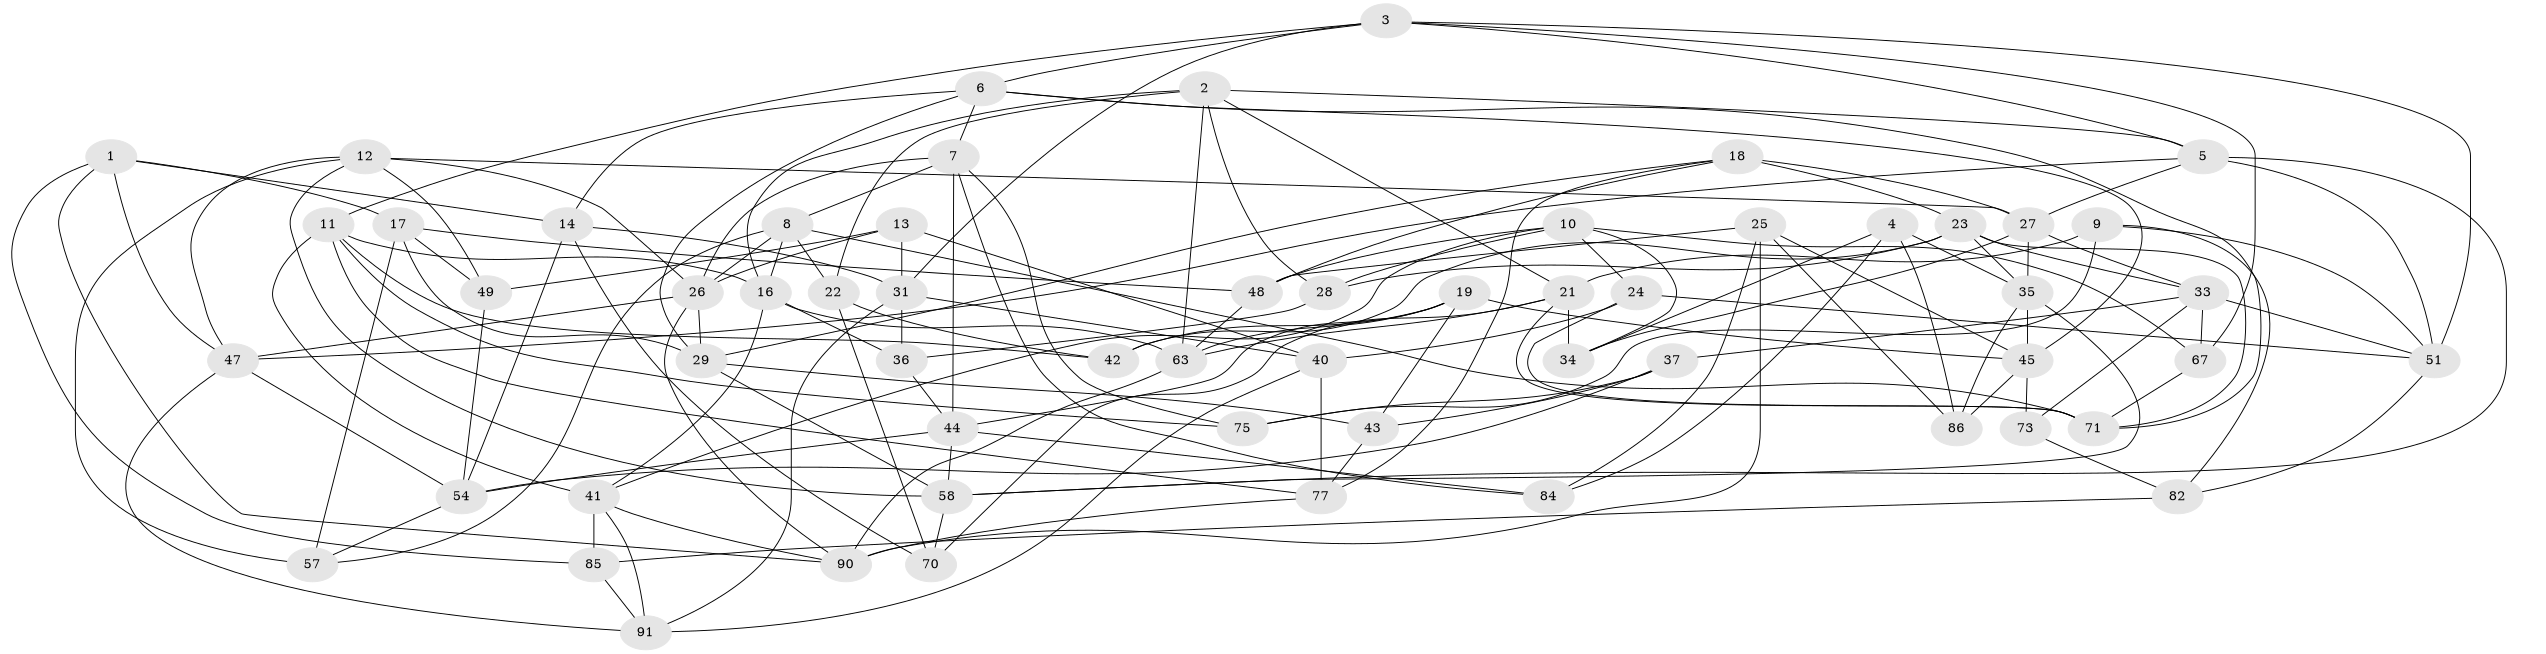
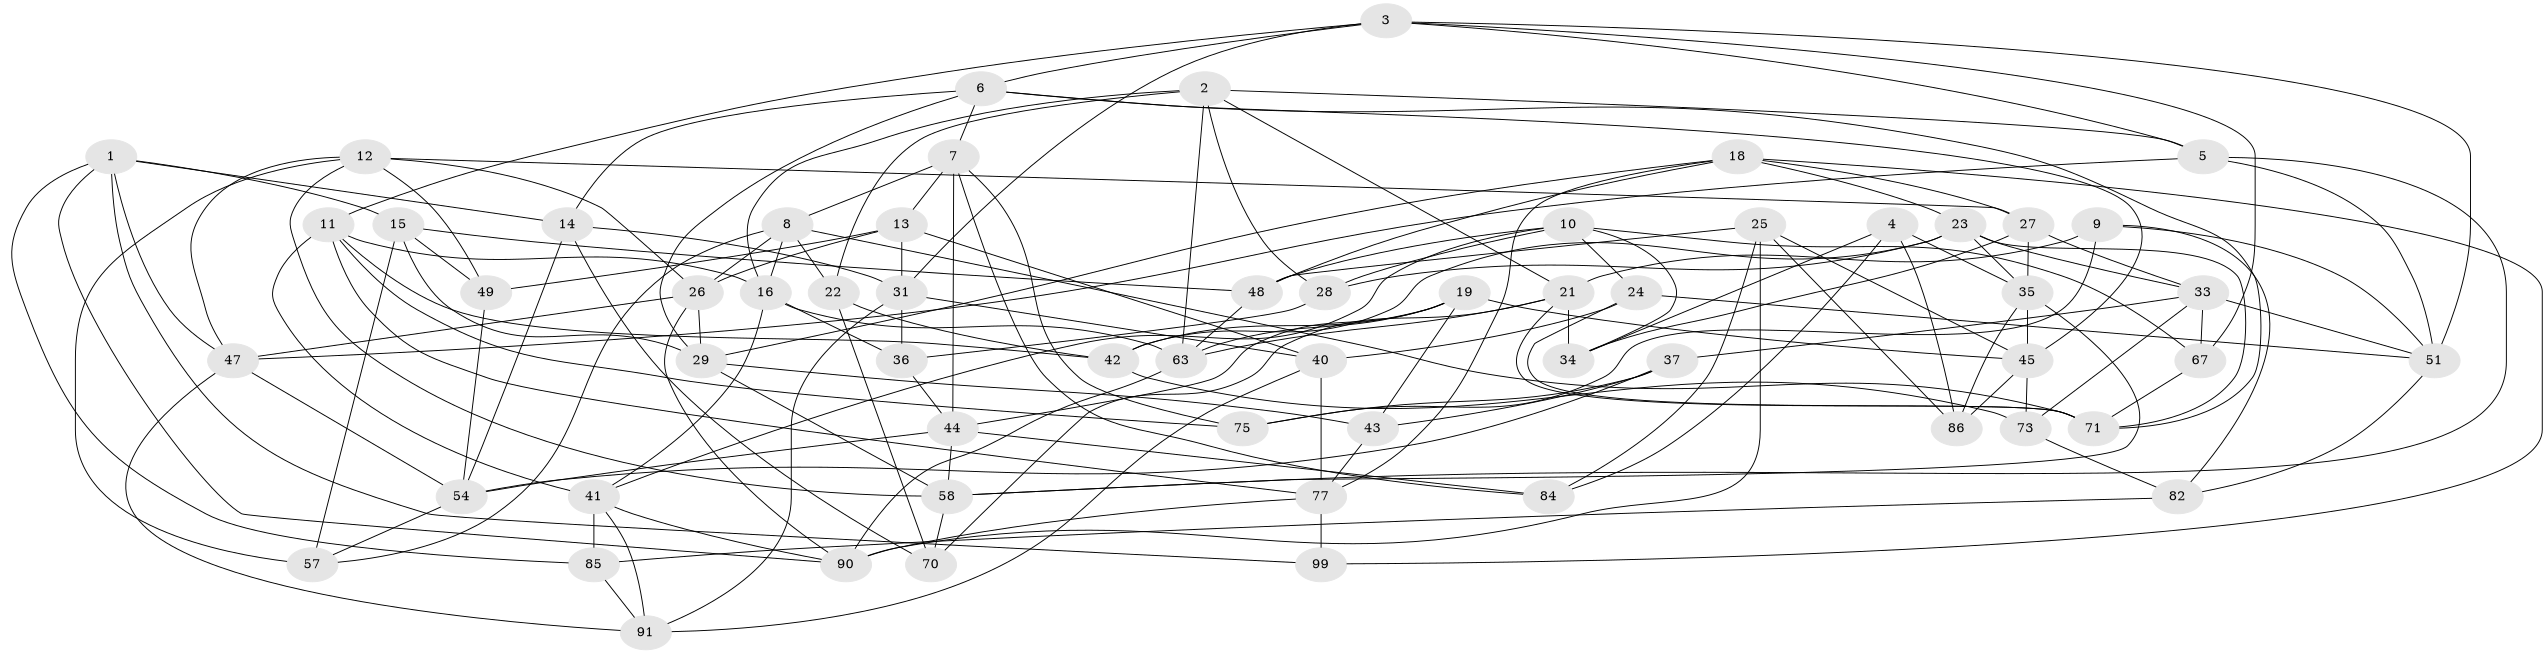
(797, 185) -> (928, 191)
(2121, 186) -> none
(398, 225) -> (398, 225)
none -> (1569, 395)
none -> (1321, 565)
